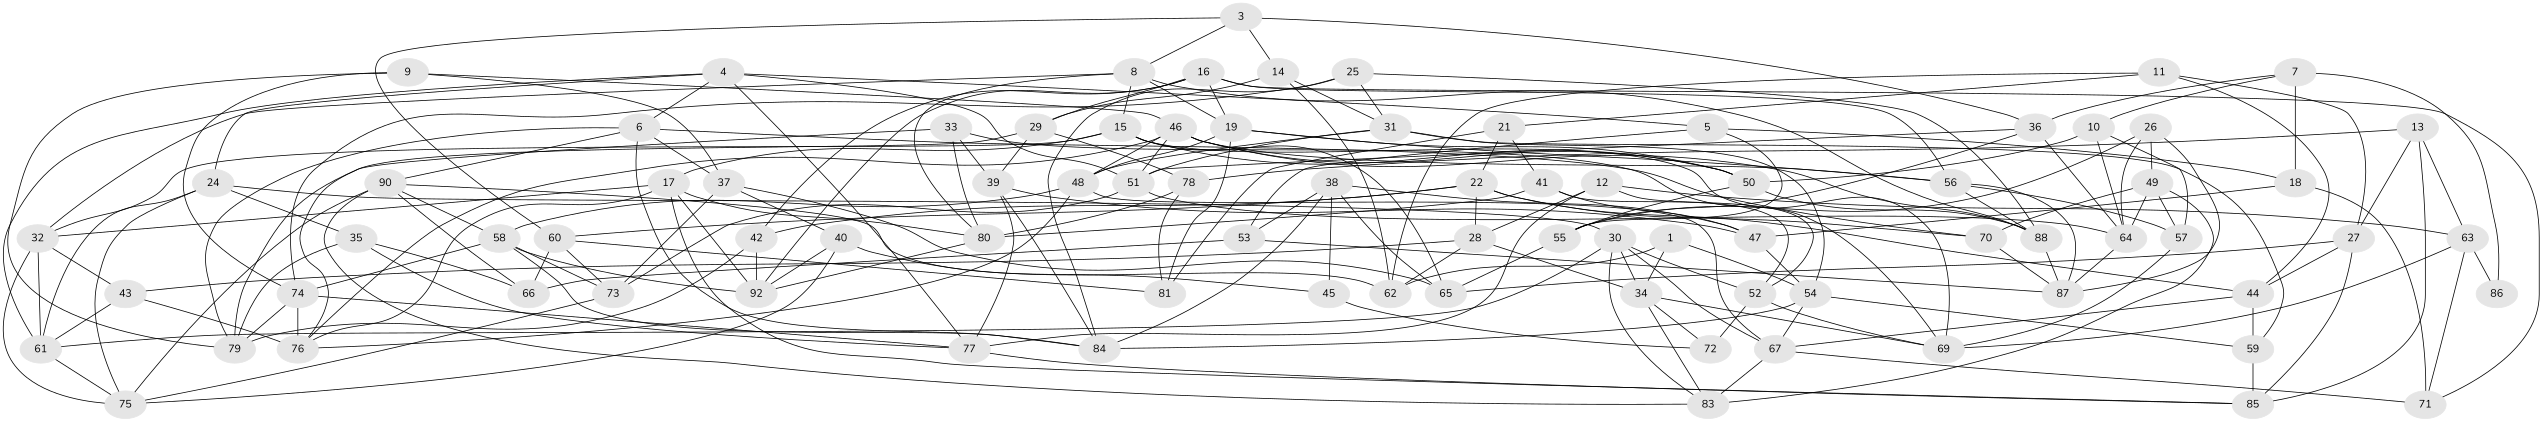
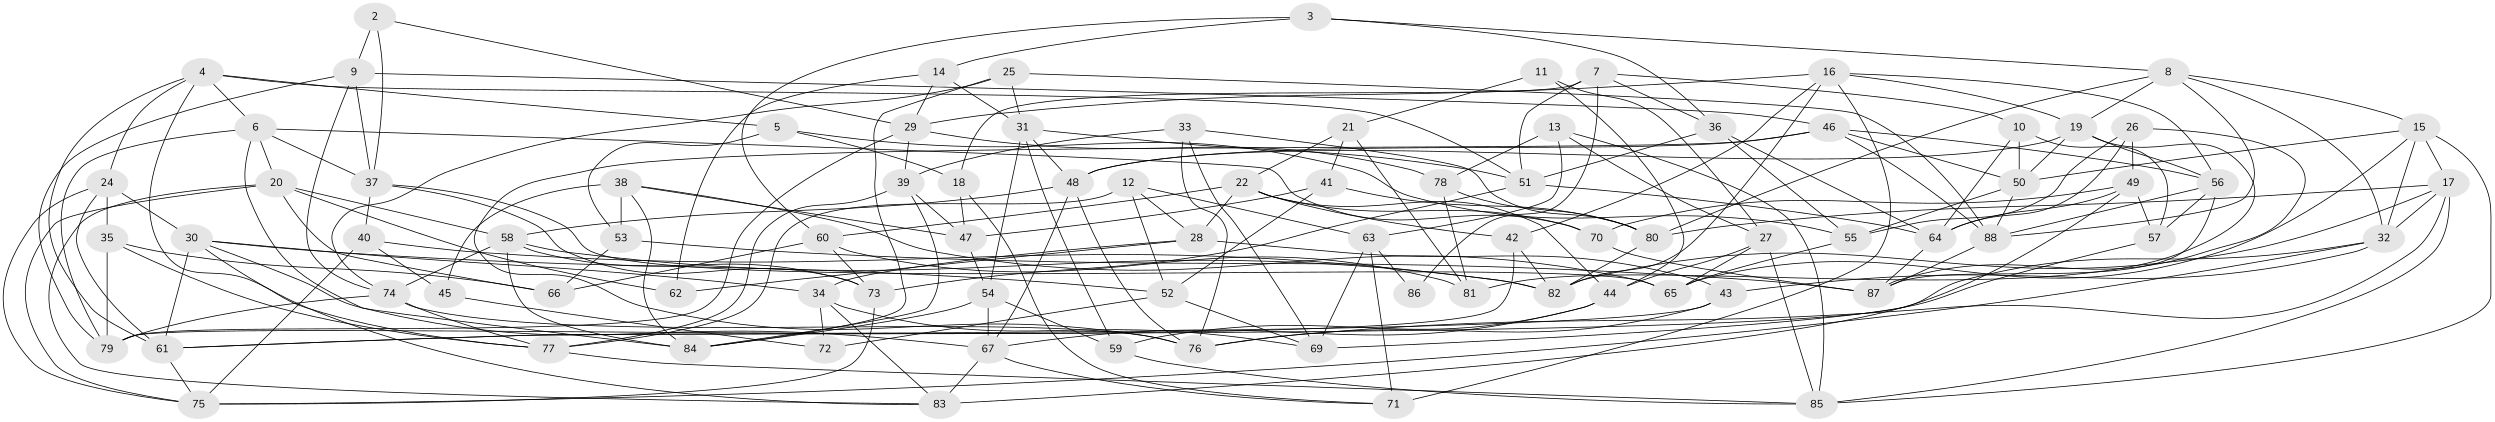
none -> (375, 17)
(1710, 83) -> none
(1155, 155) -> (1529, 112)
(386, 183) -> (276, 183)
(1707, 186) -> (2262, 364)
(1671, 239) -> none
(756, 294) -> (1554, 294)
